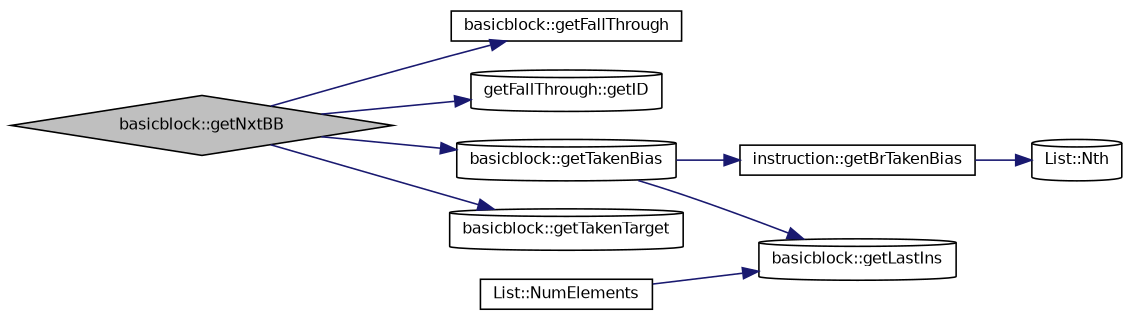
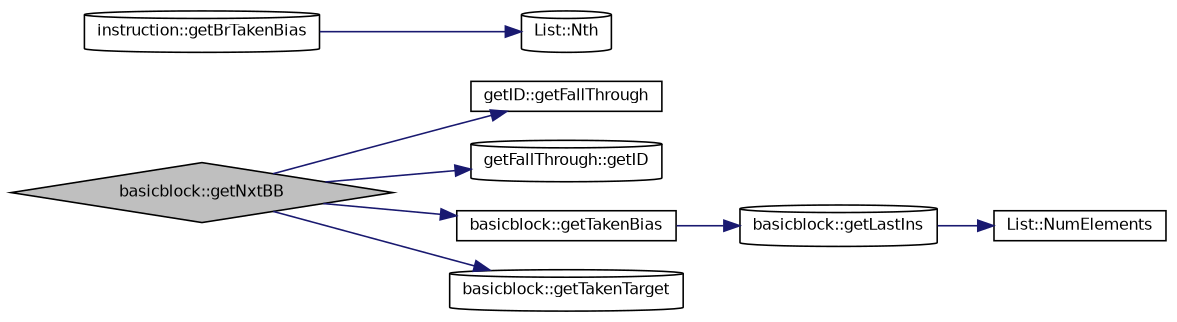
(566, 26) -> (566, 96)
(566, 160) -> (566, 226)
(700, 160) -> none
(858, 160) -> (202, 32)
(698, 279) -> (958, 226)
